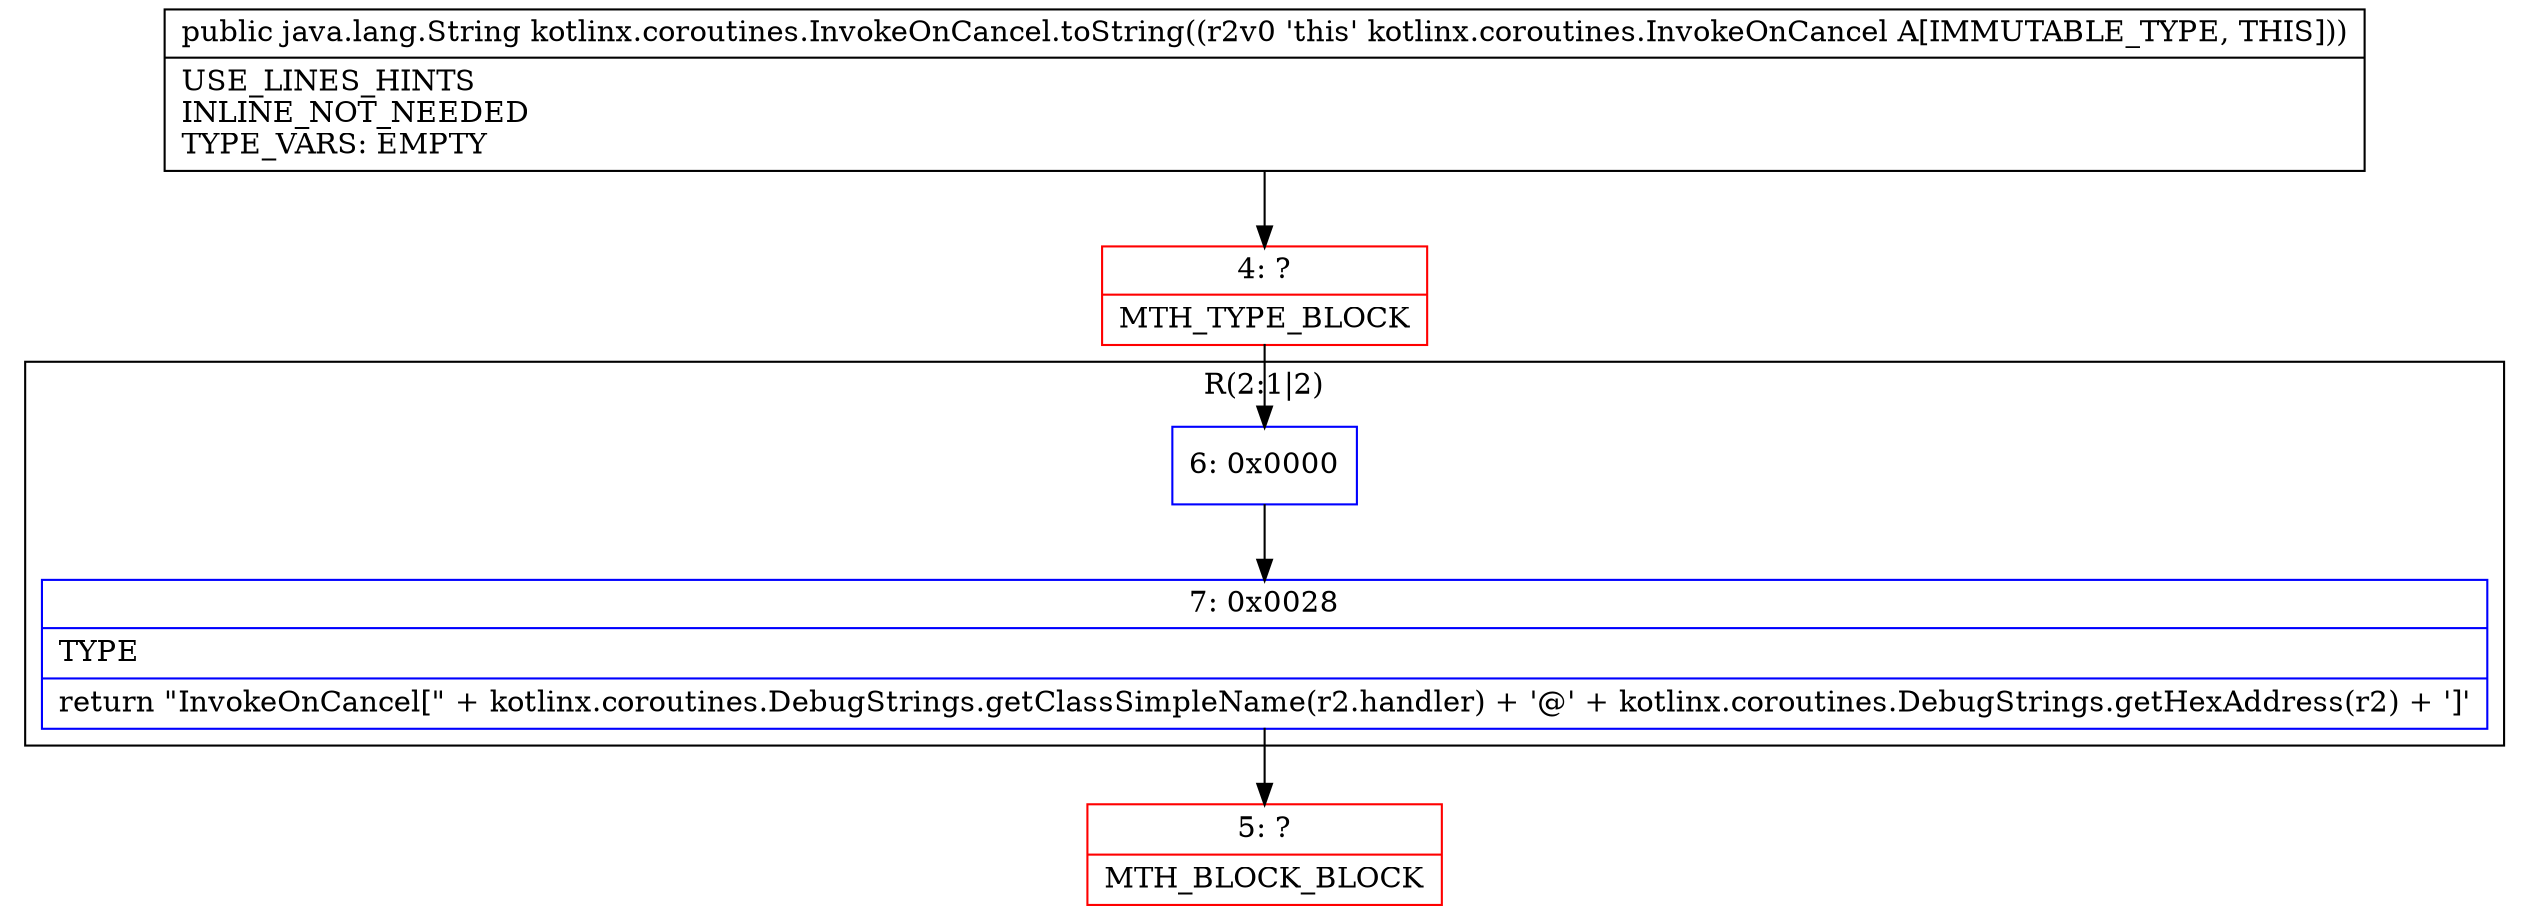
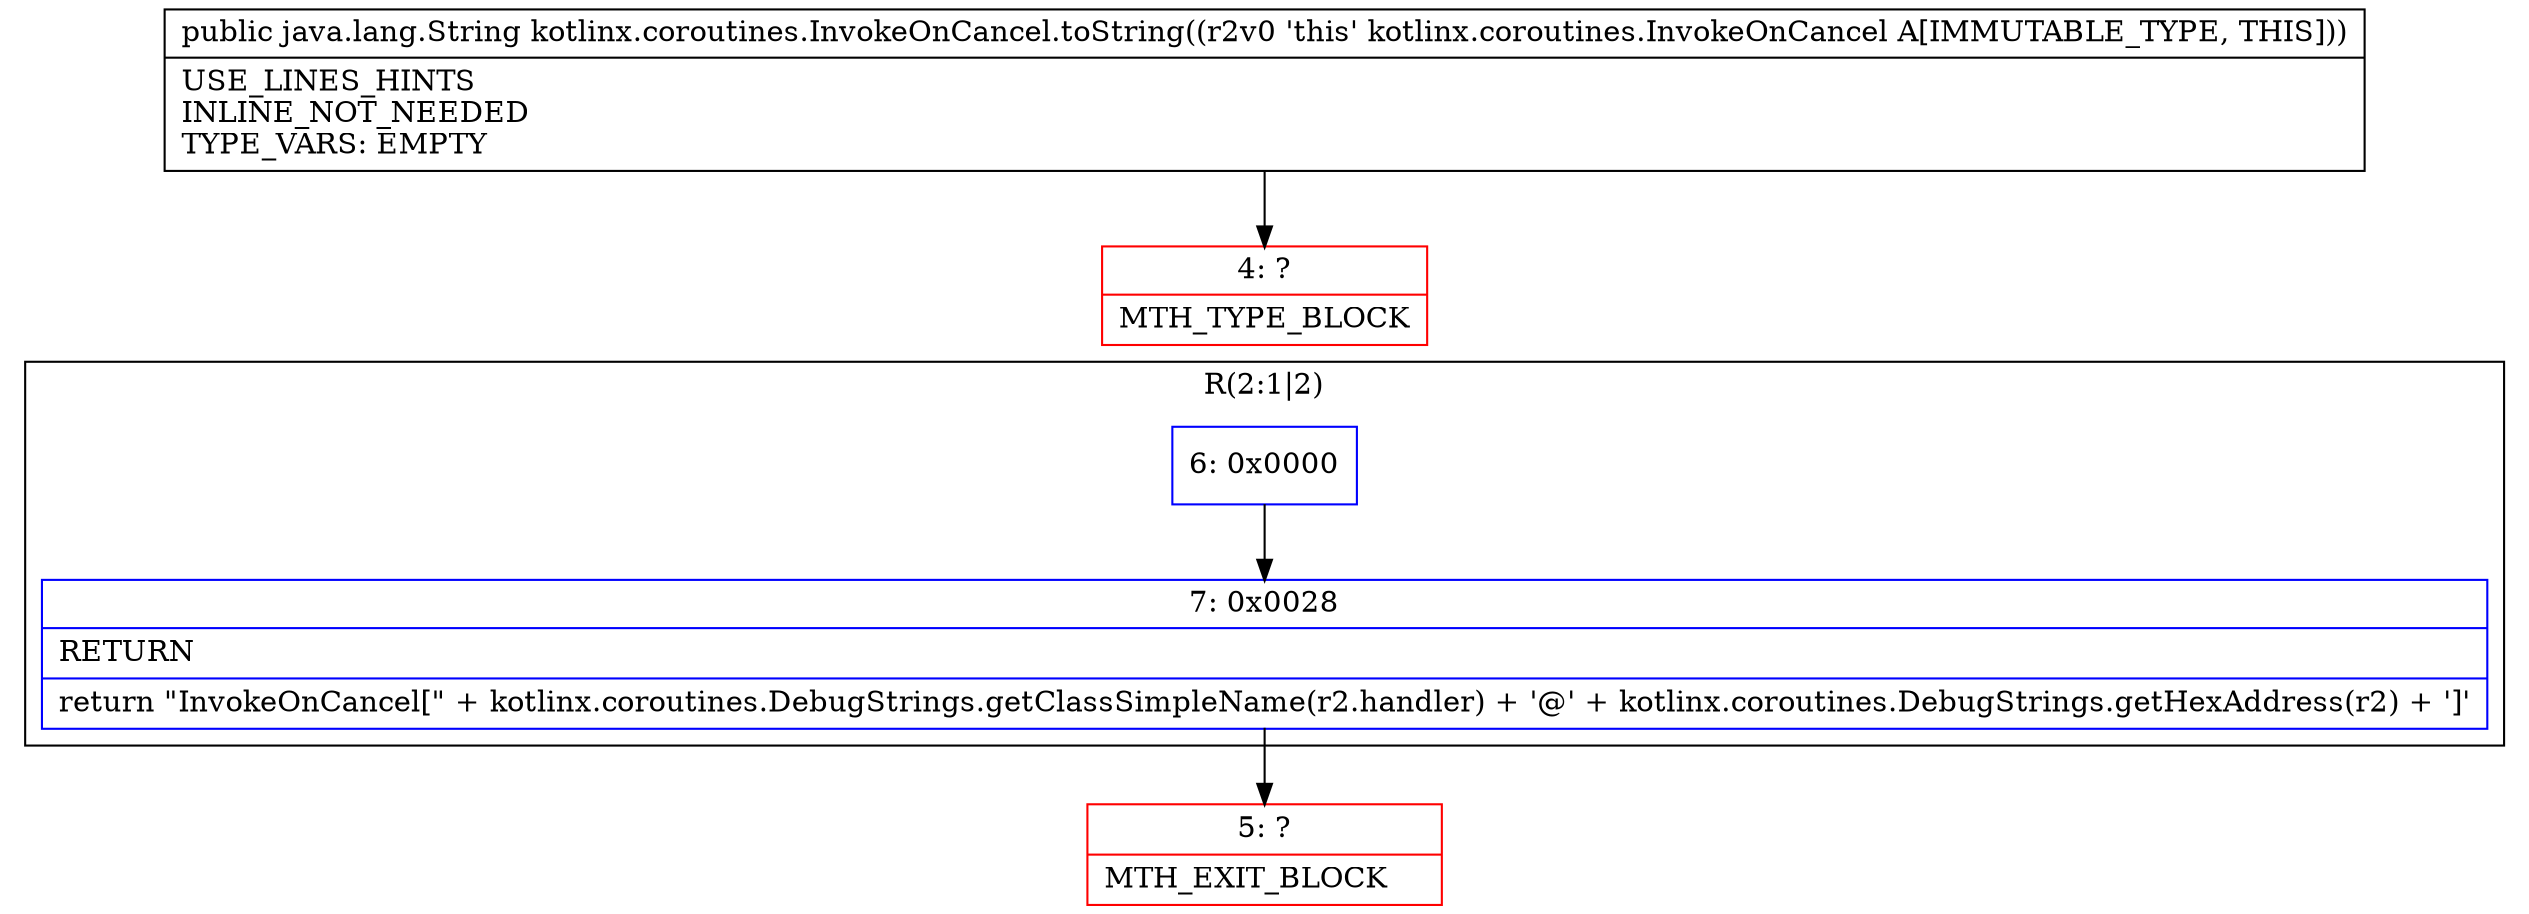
(1265, 375) -> none
(100, 652) -> (127, 652)
(1265, 879) -> (1247, 879)
